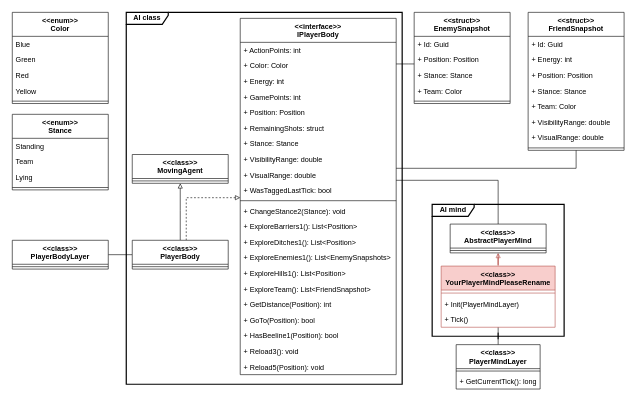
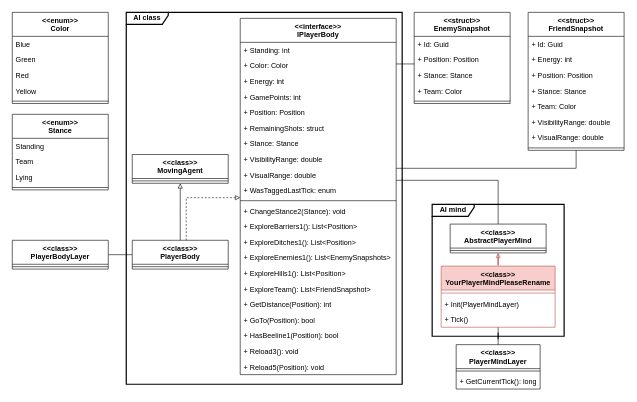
(276, 50) -> (269, 50)
(289, 191) -> (290, 191)
